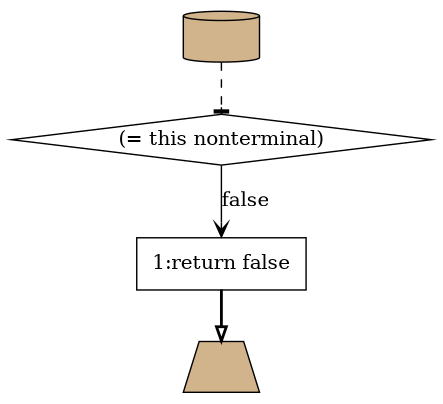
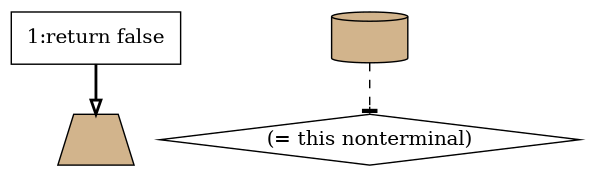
(221, 194) -> none
